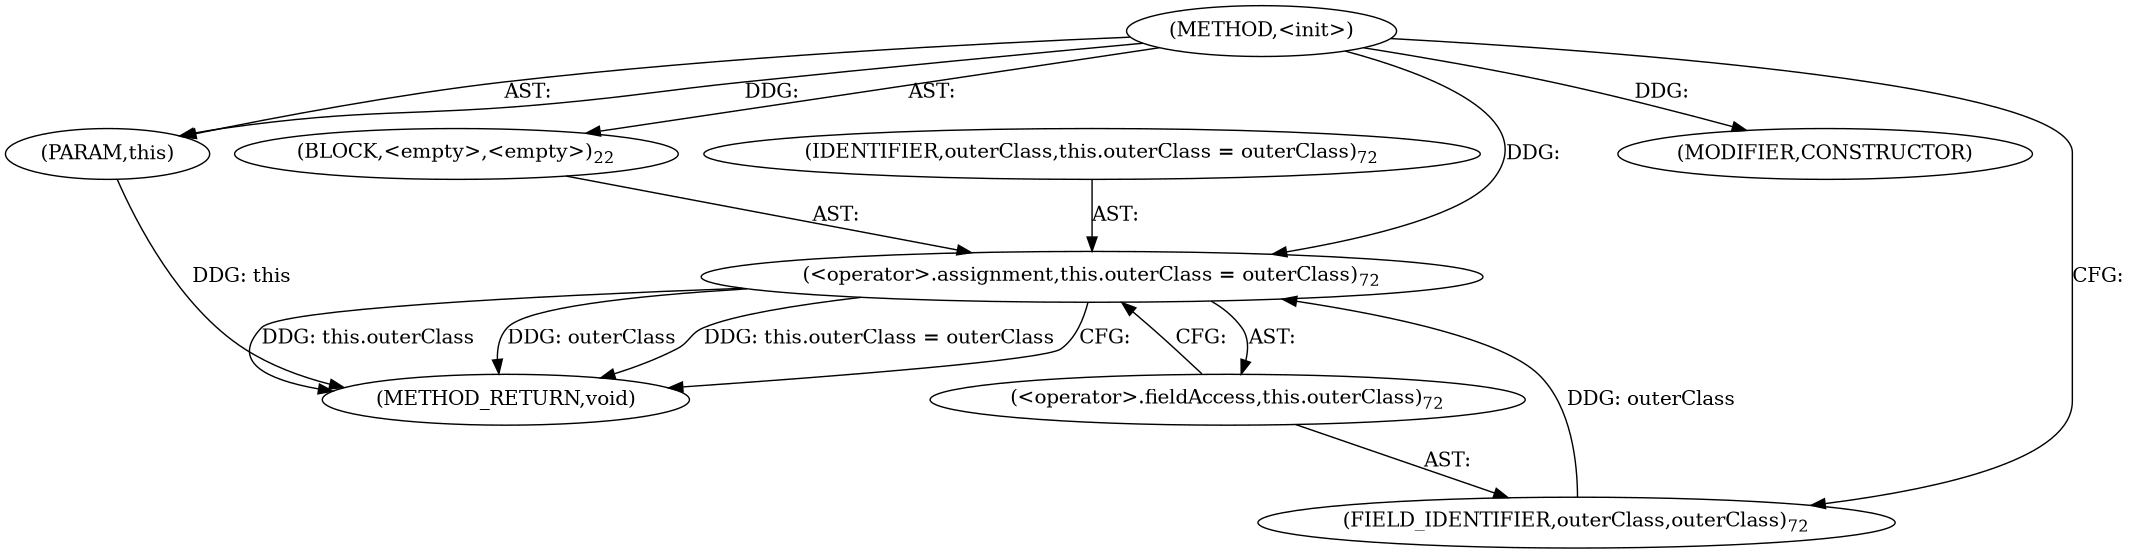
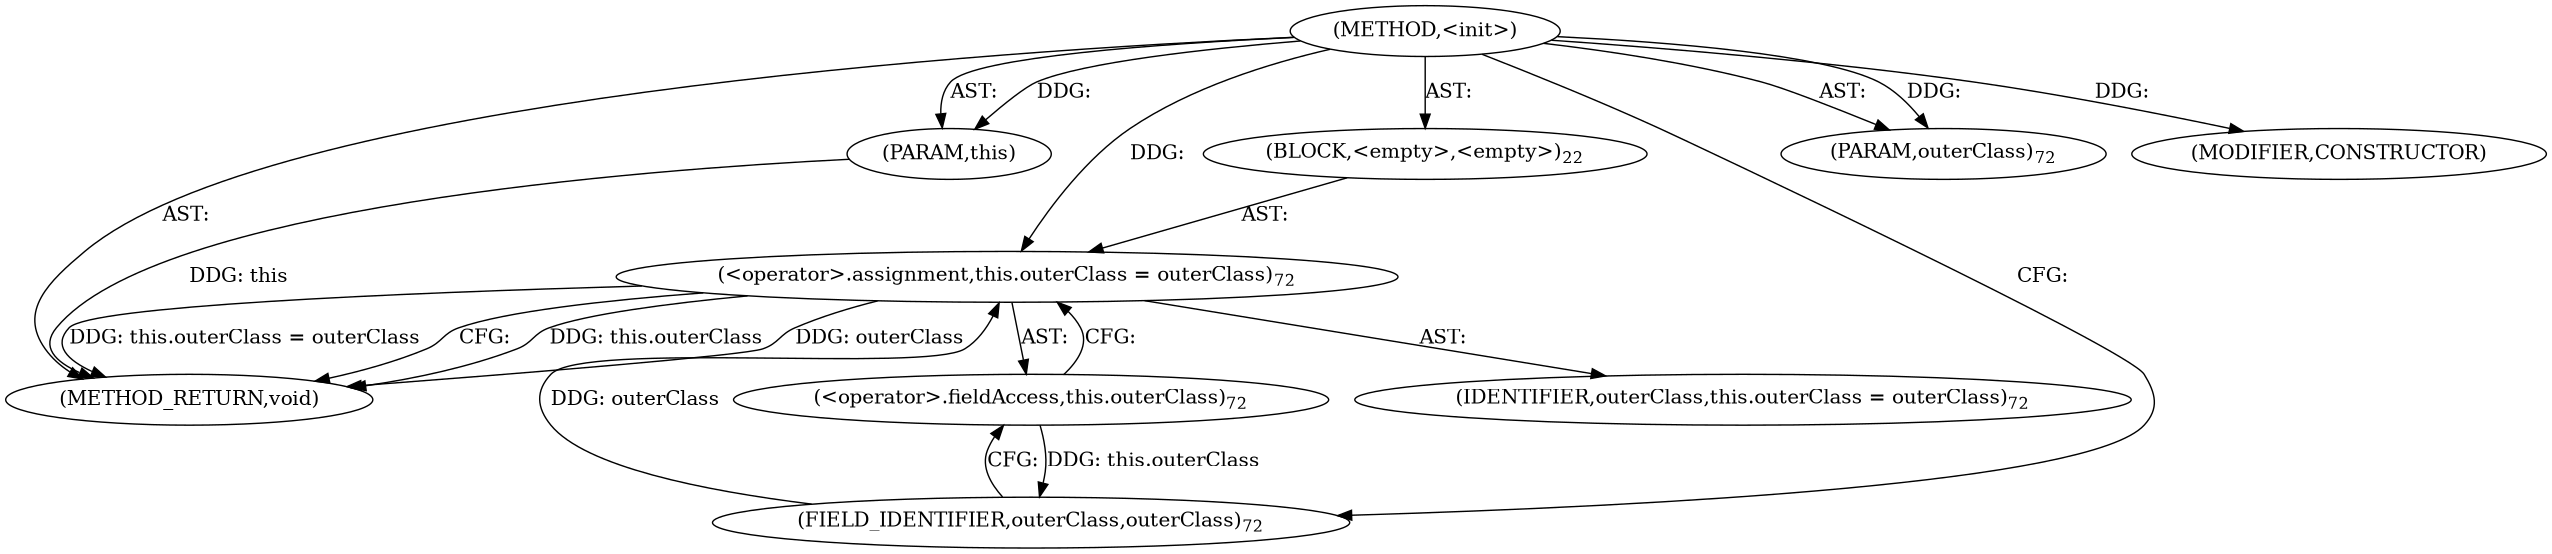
none -> (602, 99)
none -> (1944, 154)
(1092, 208) -> (1368, 337)
(1451, 461) -> (1153, 461)
none -> (986, 468)
